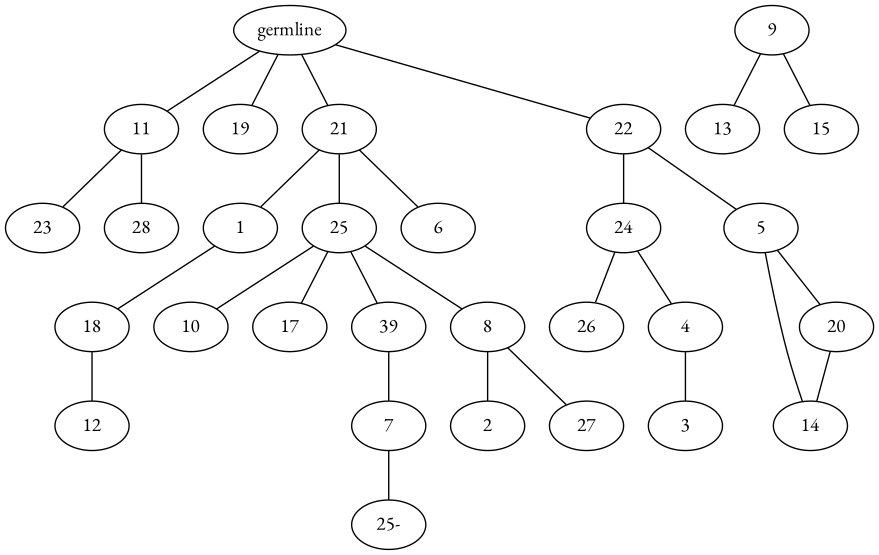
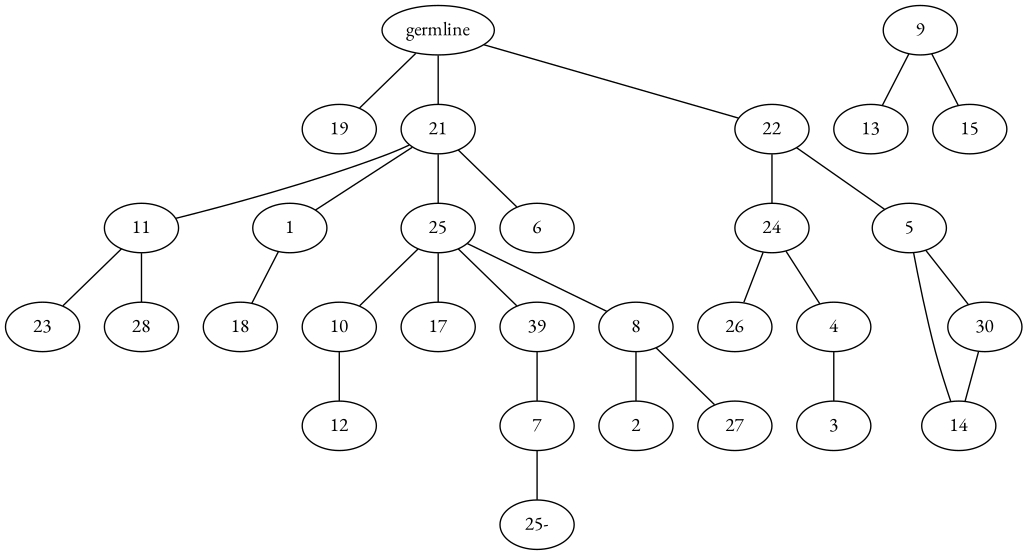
(213, 81) -> (294, 186)
(837, 327) -> (985, 327)
(92, 377) -> (339, 377)
